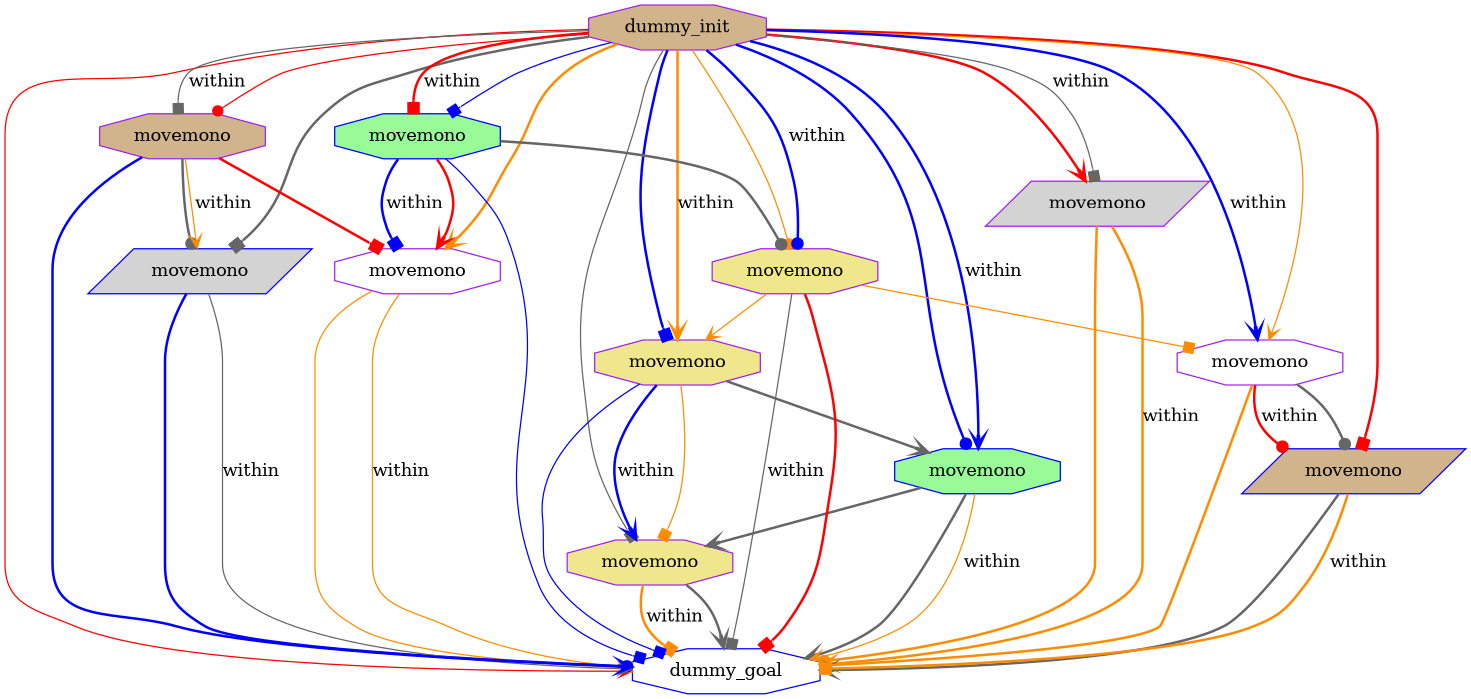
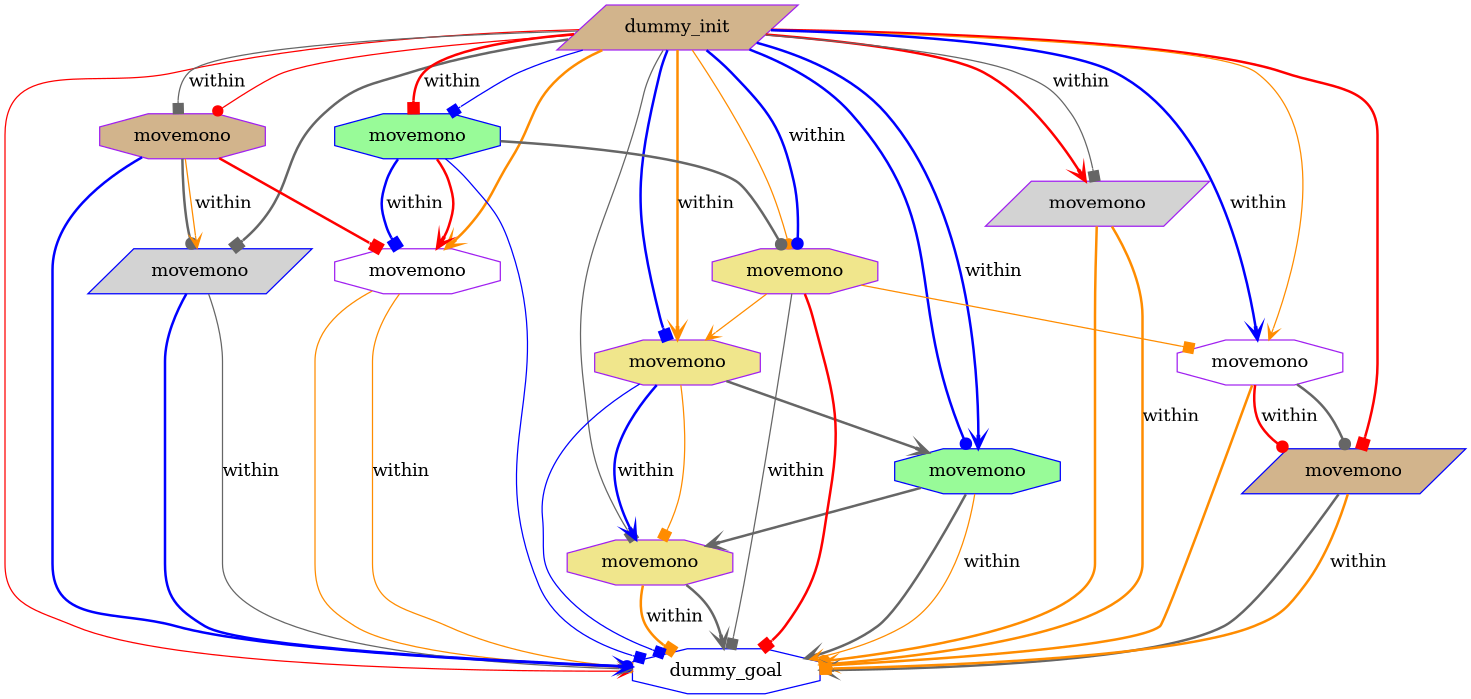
(678, 28) -> (678, 28)
